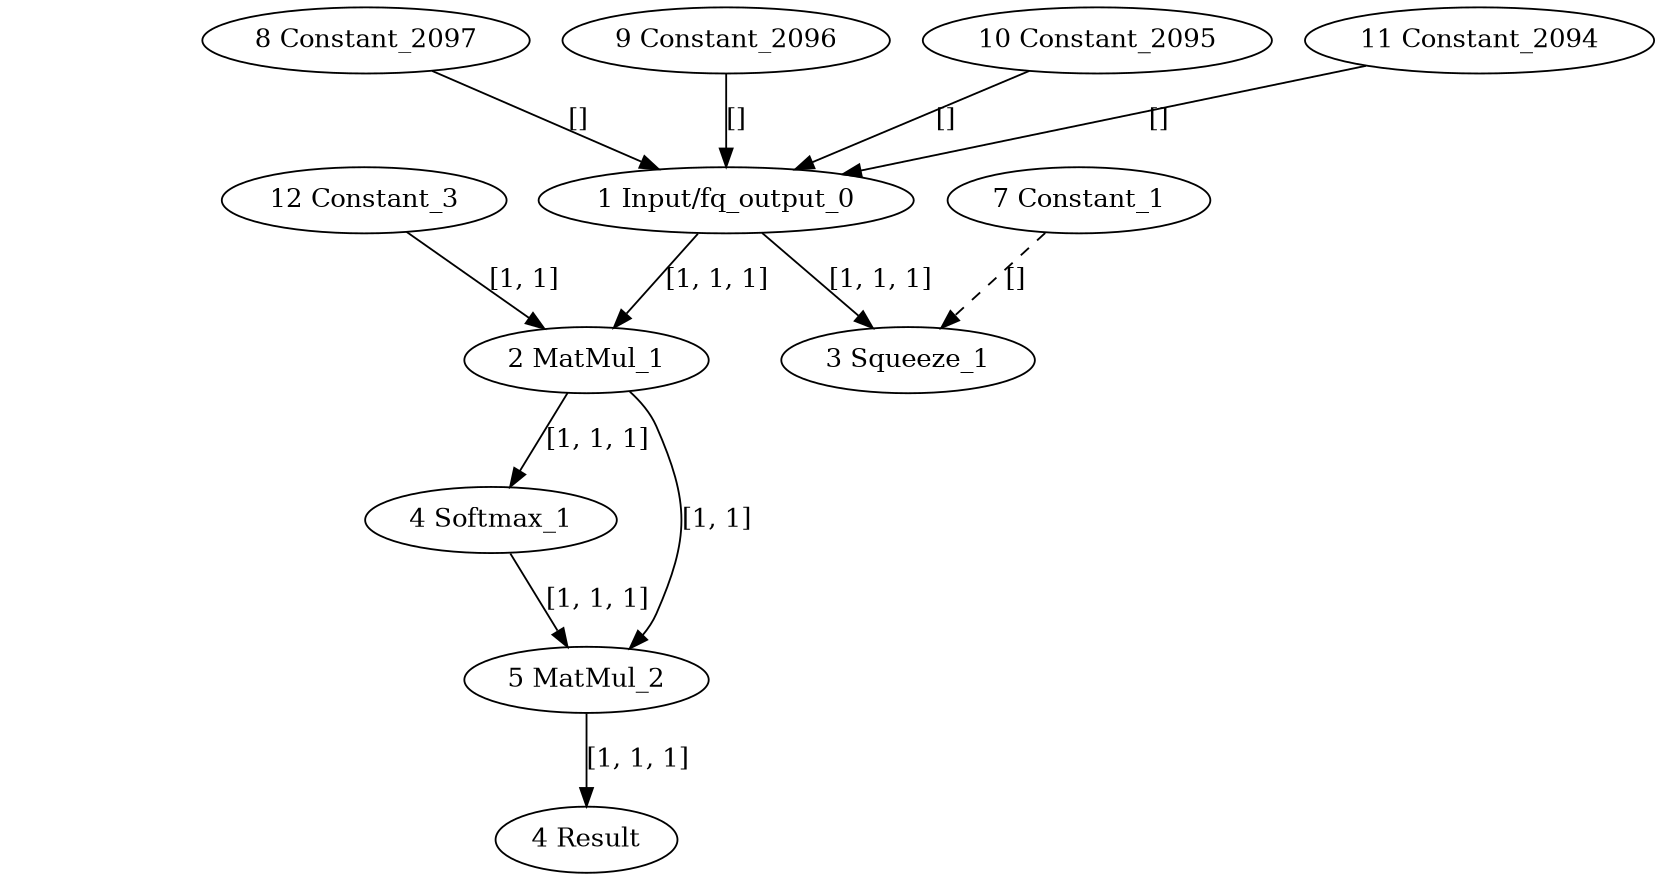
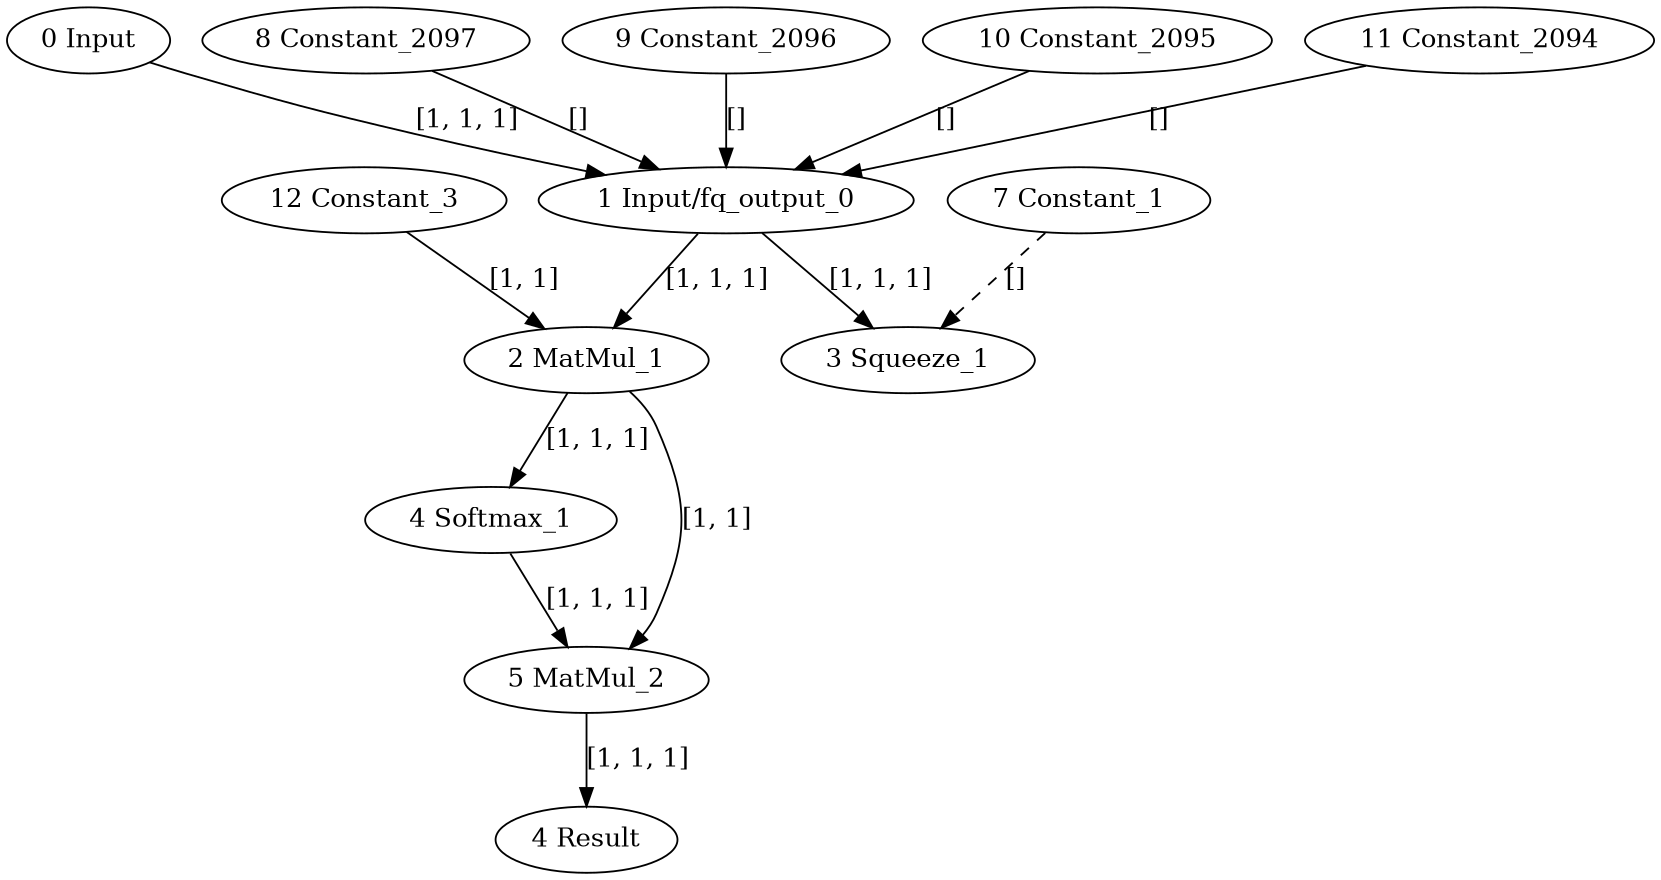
none -> (89, 40)
